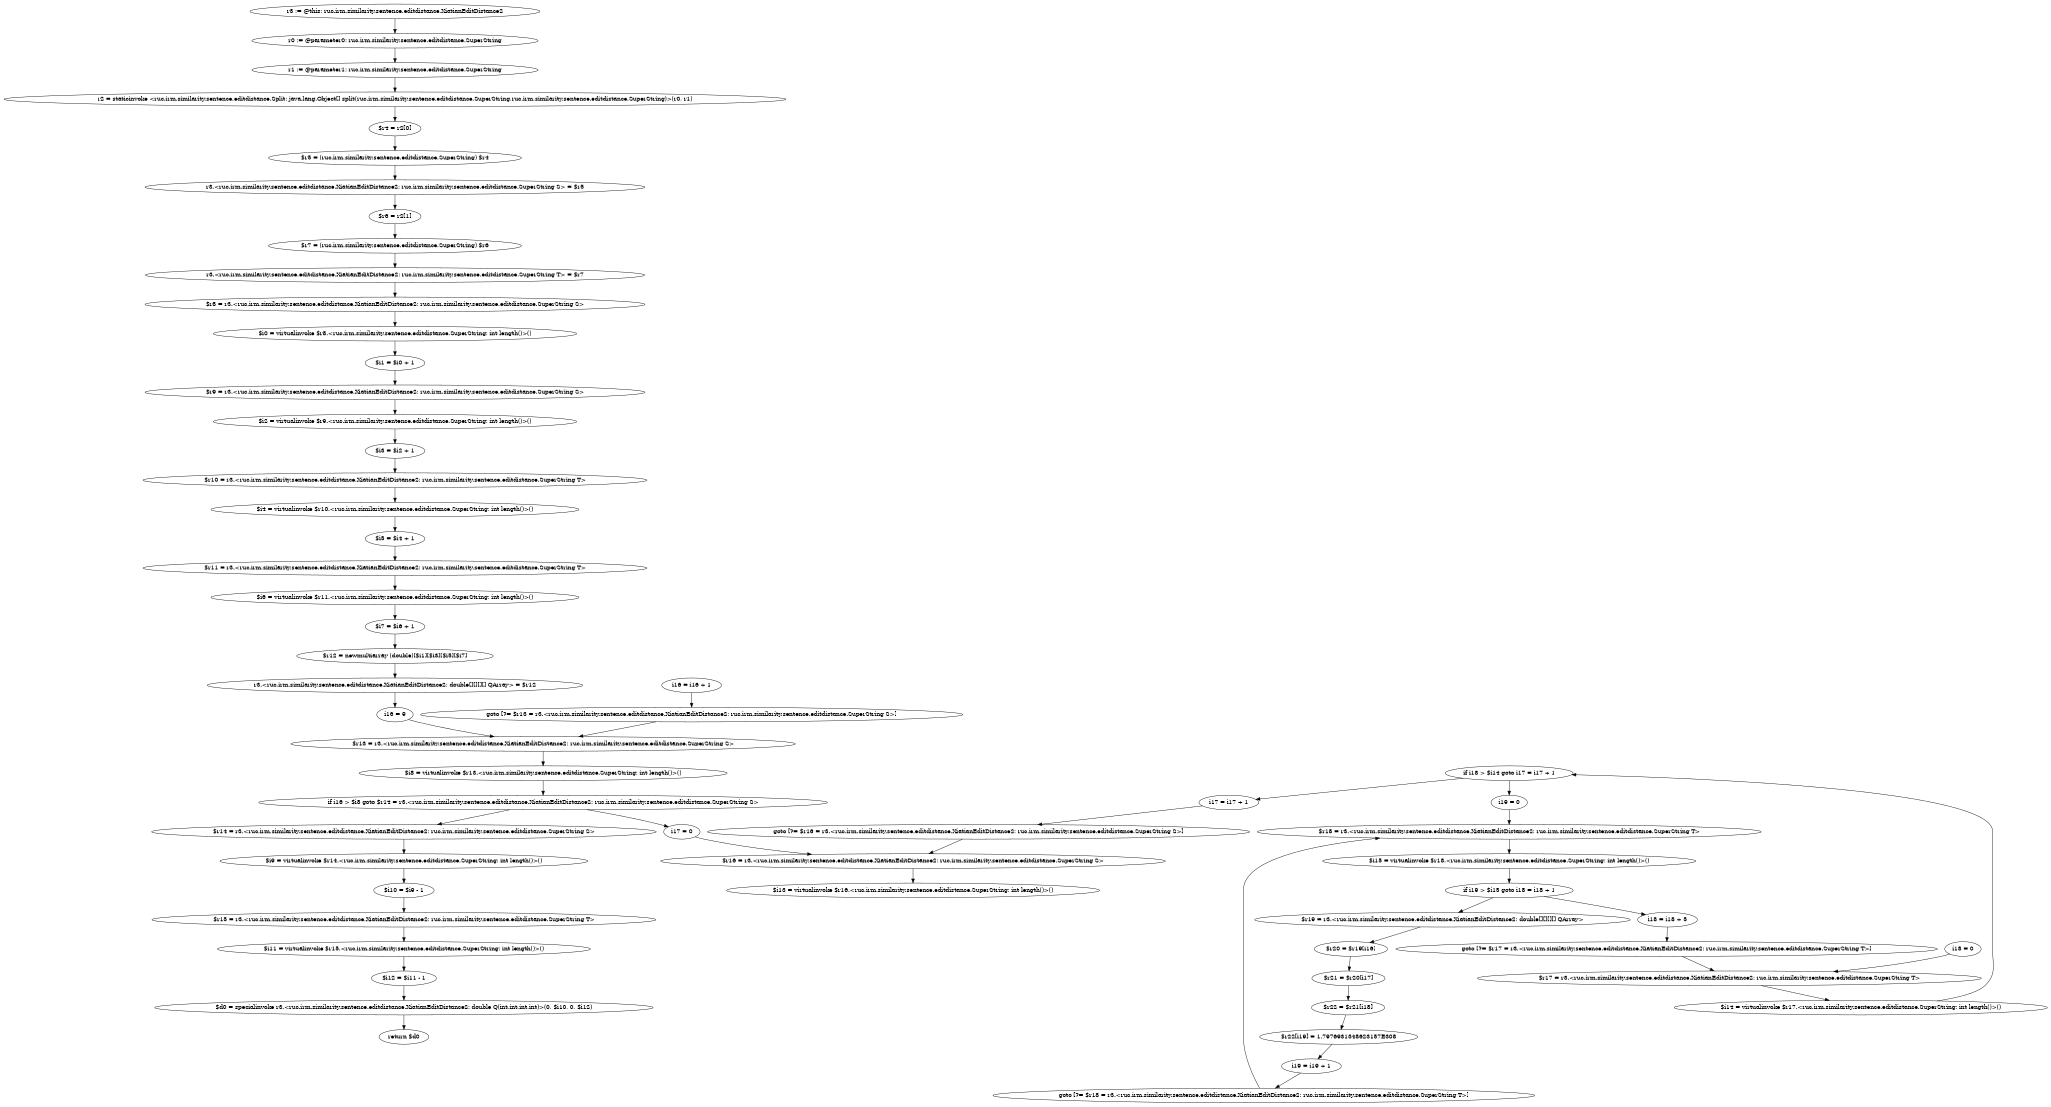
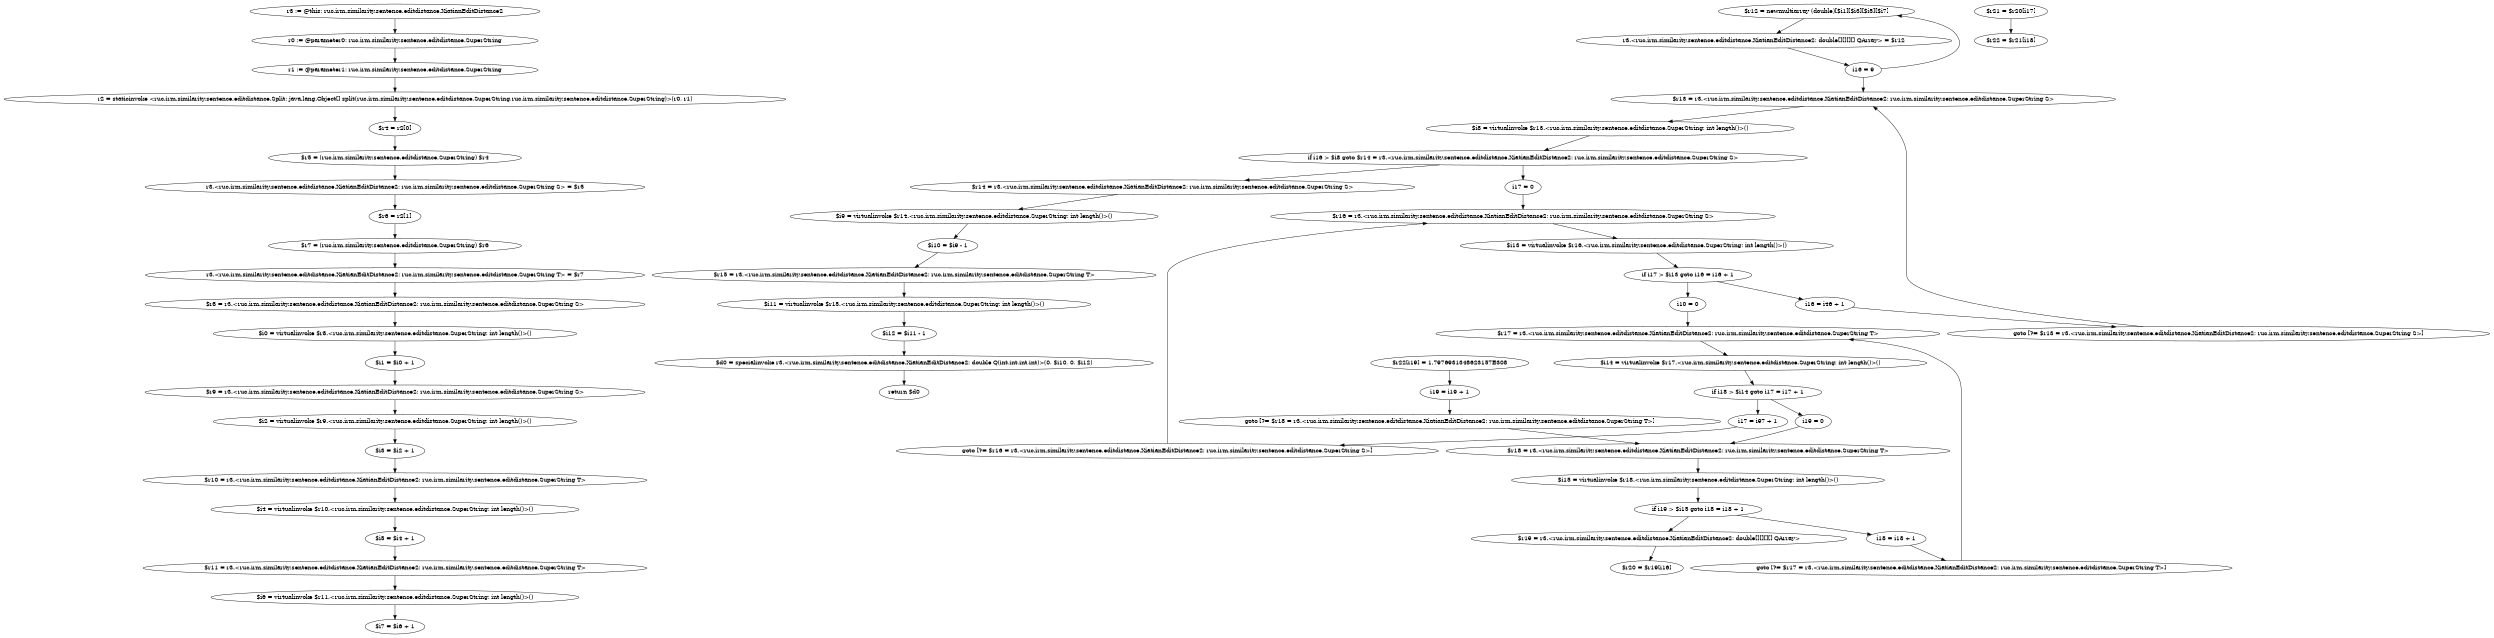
none -> (1688, 275)
(395, 639) -> (1955, 51)
(692, 685) -> (1825, 304)
(1229, 802) -> (1758, 422)
(1667, 920) -> (1896, 539)
(1963, 949) -> (1688, 304)
(1350, 962) -> none
(1344, 1020) -> none
